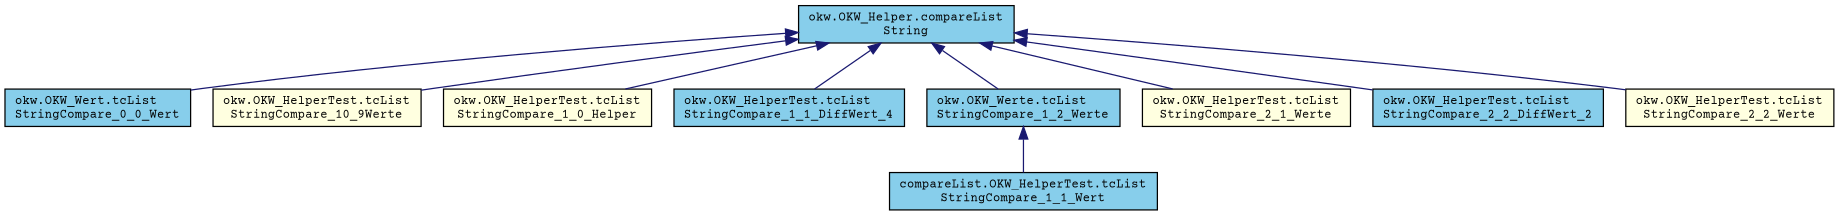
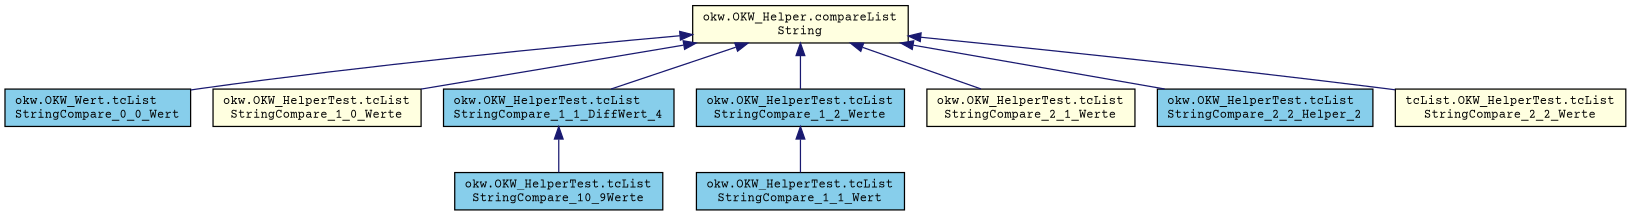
(906, 24) -> (800, 24)
(603, 65) -> (559, 156)
(317, 108) -> (559, 191)
(548, 108) -> (317, 108)
(1023, 108) -> (800, 108)
(1488, 108) -> (1265, 108)
(1730, 108) -> (1511, 108)
(1023, 191) -> (800, 191)
